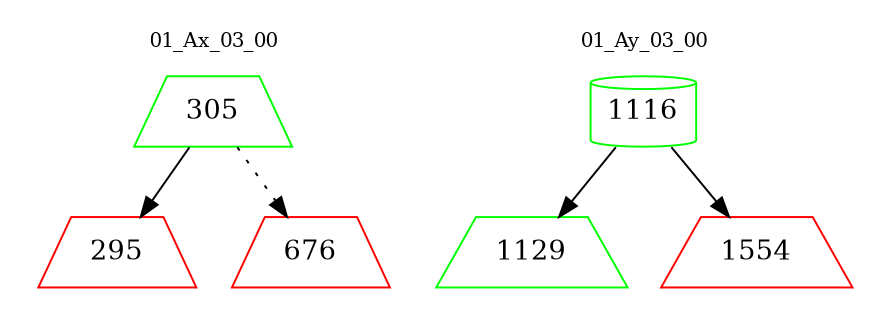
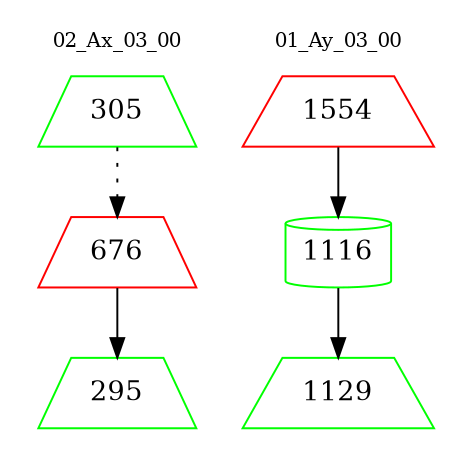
(214, 42) -> (117, 42)
(171, 174) -> (117, 313)
(694, 174) -> (338, 172)
(117, 252) -> (117, 393)
